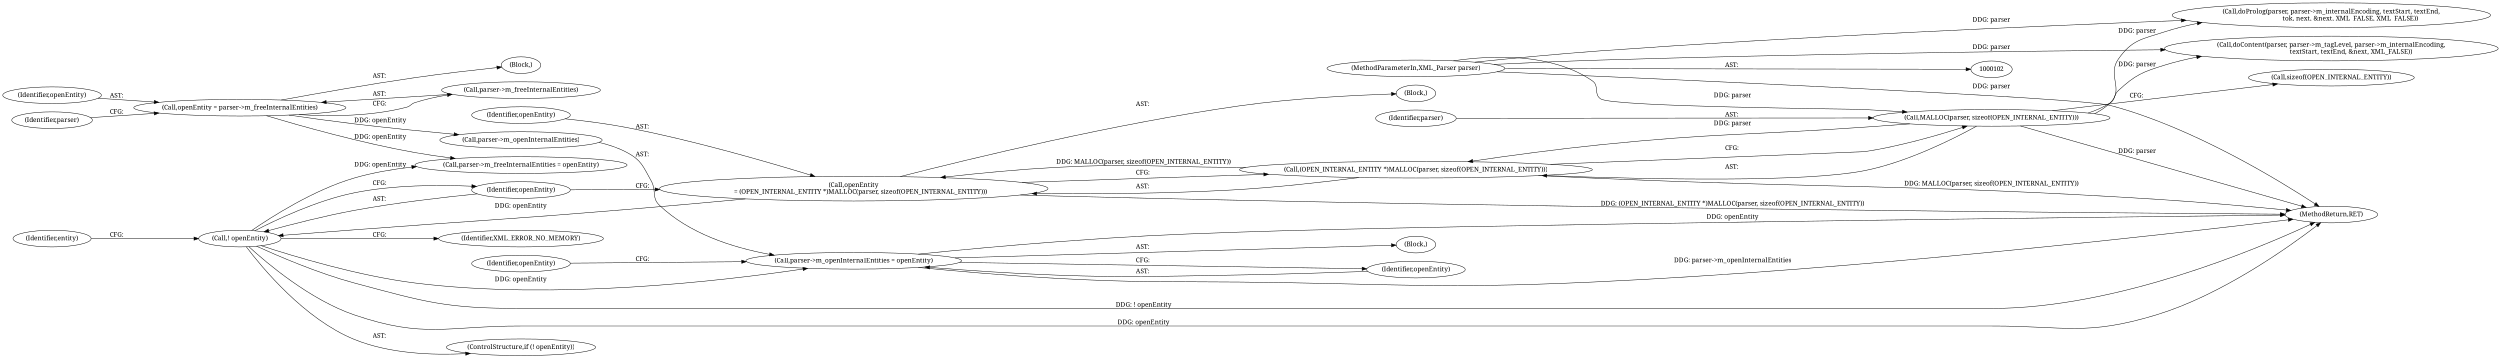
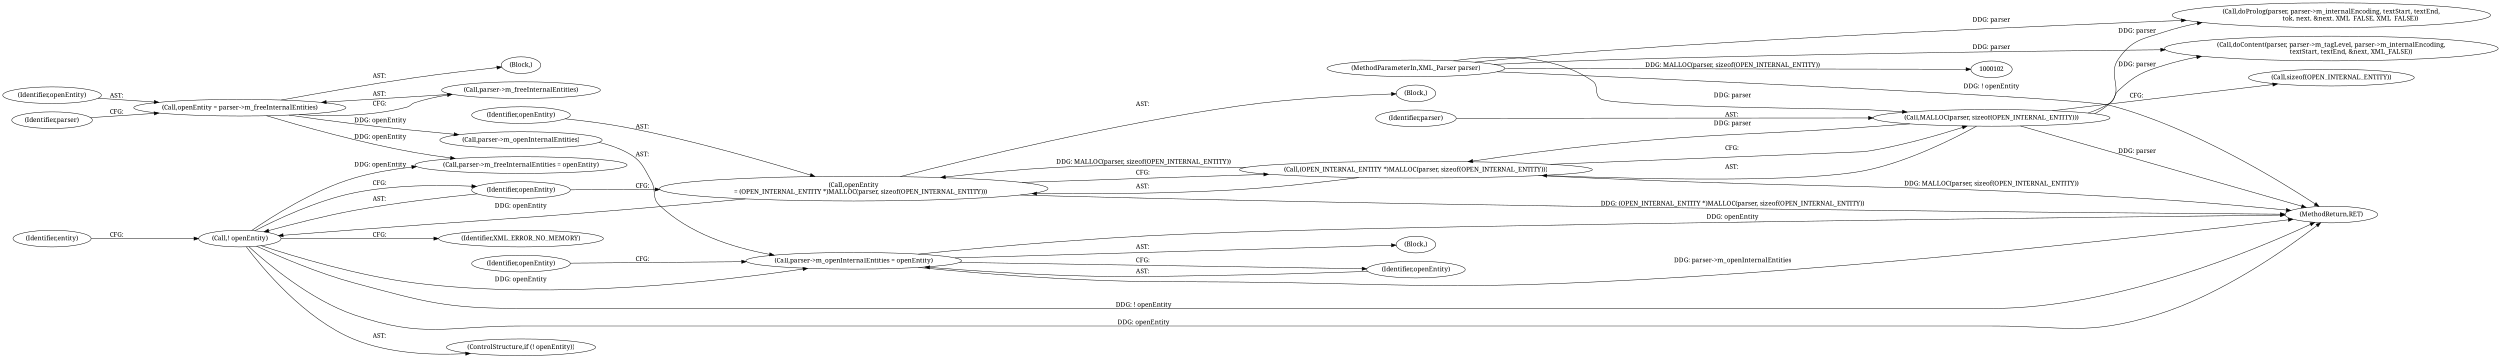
(1733, 65) -> (1733, 65)
(1992, 87) -> (1992, 87)
